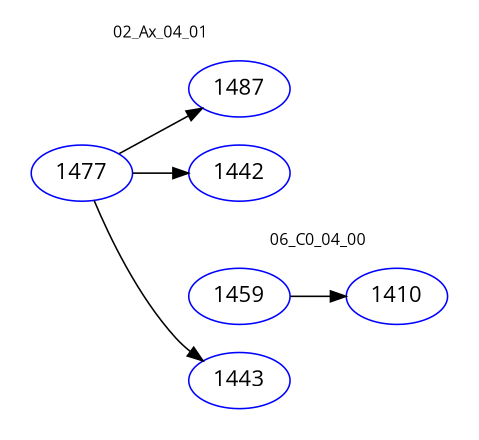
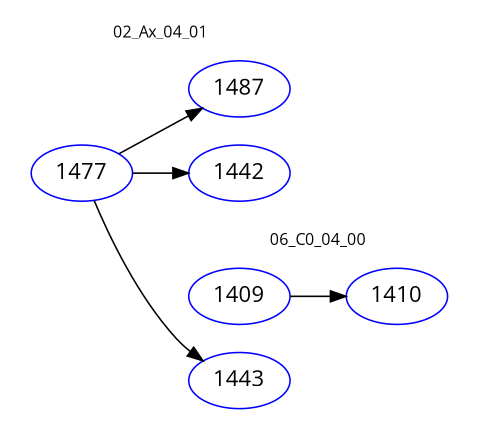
(239, 296) -> (239, 296)
